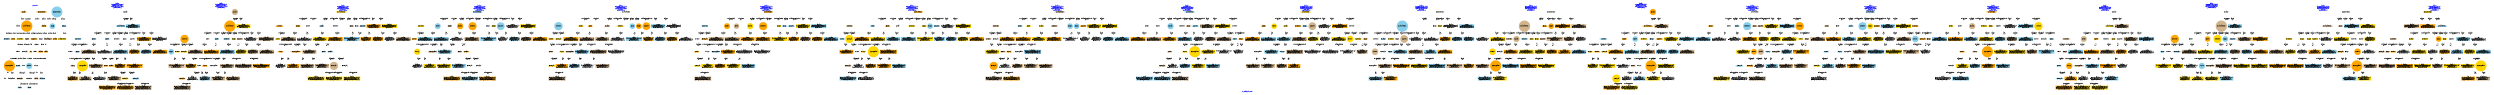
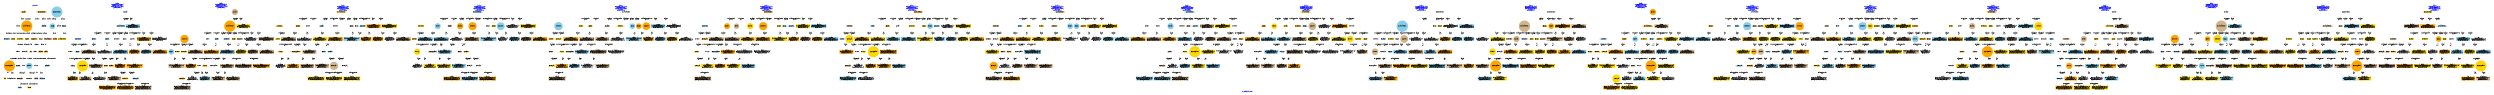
(44, 26) -> (44, 26)
(48, 34) -> (57, 28)
none -> (47, 66)
(5, 79) -> (5, 79)
(12, 79) -> (12, 79)
(29, 88) -> (29, 88)
